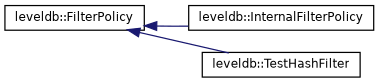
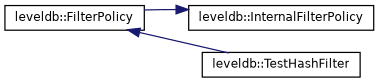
(173, 26) -> (160, 10)
